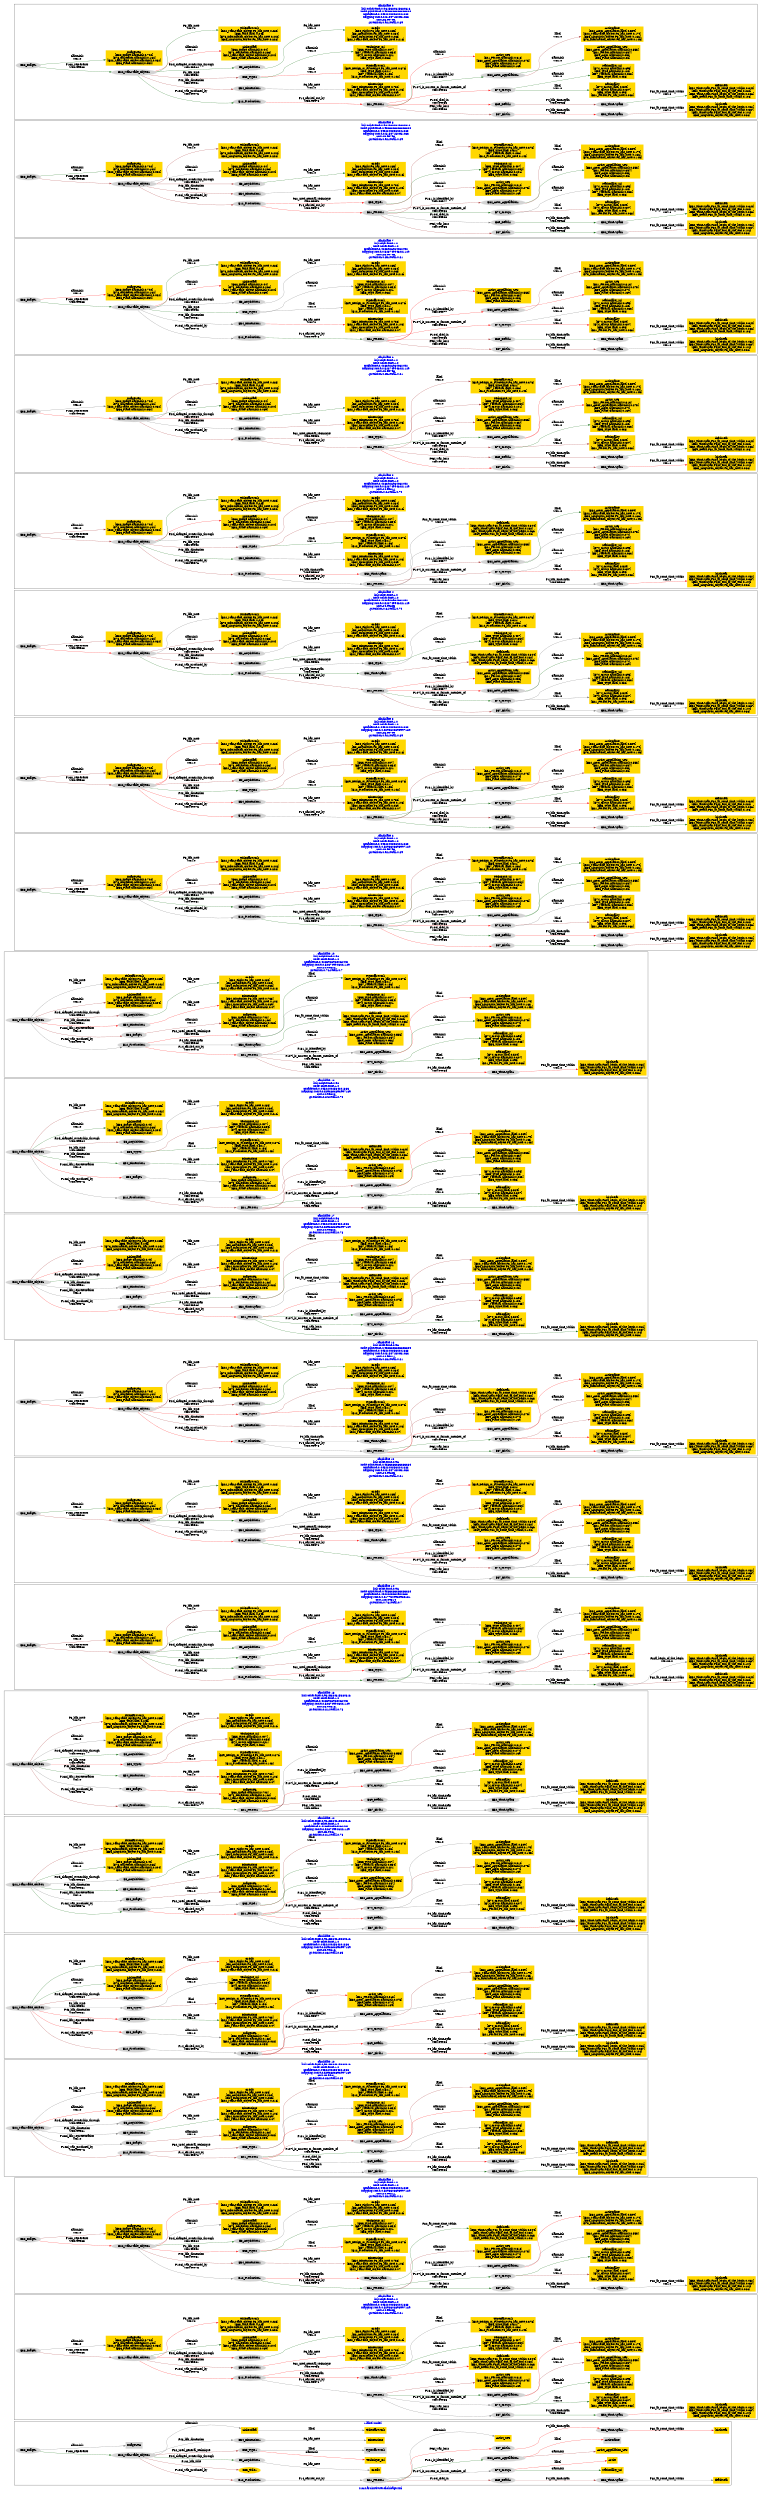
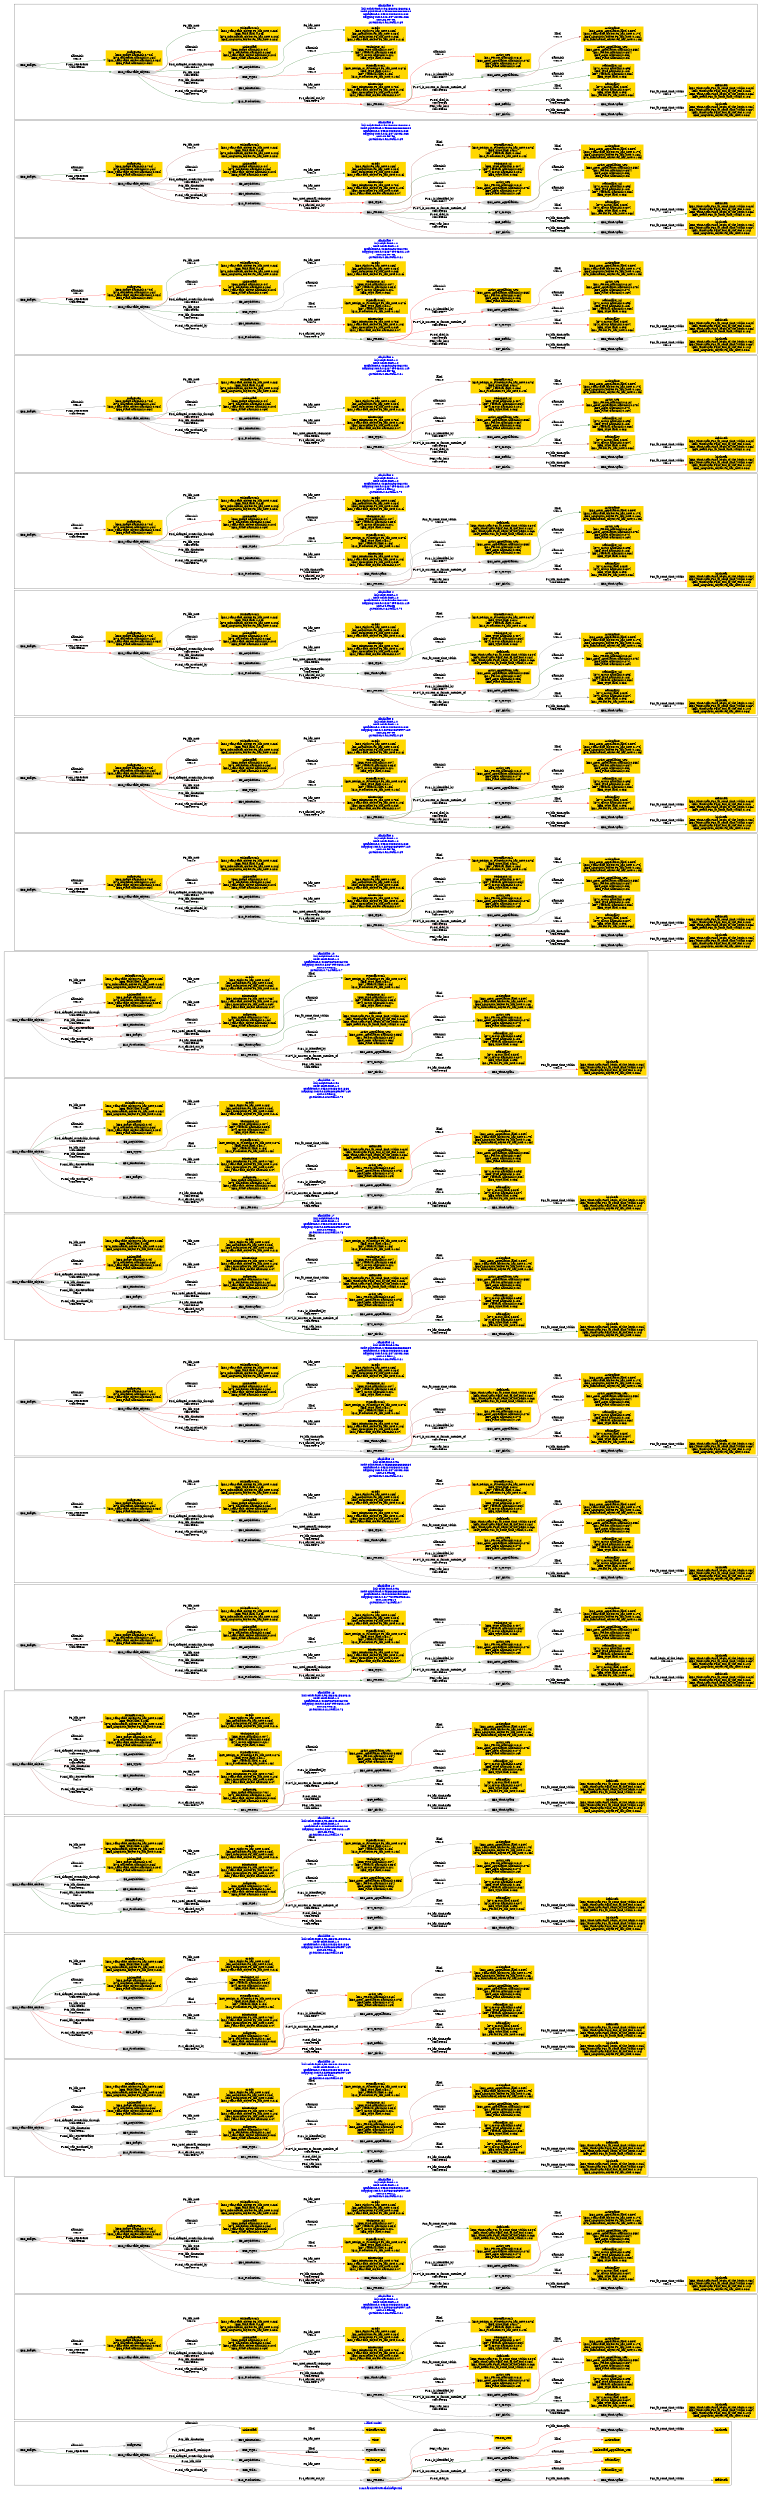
(503, 2438) -> (503, 2438)
(375, 2440) -> (375, 2440)
(612, 2440) -> (612, 2440)
(612, 2450) -> (612, 2450)
(612, 2460) -> (612, 2460)
(250, 2470) -> (250, 2470)
